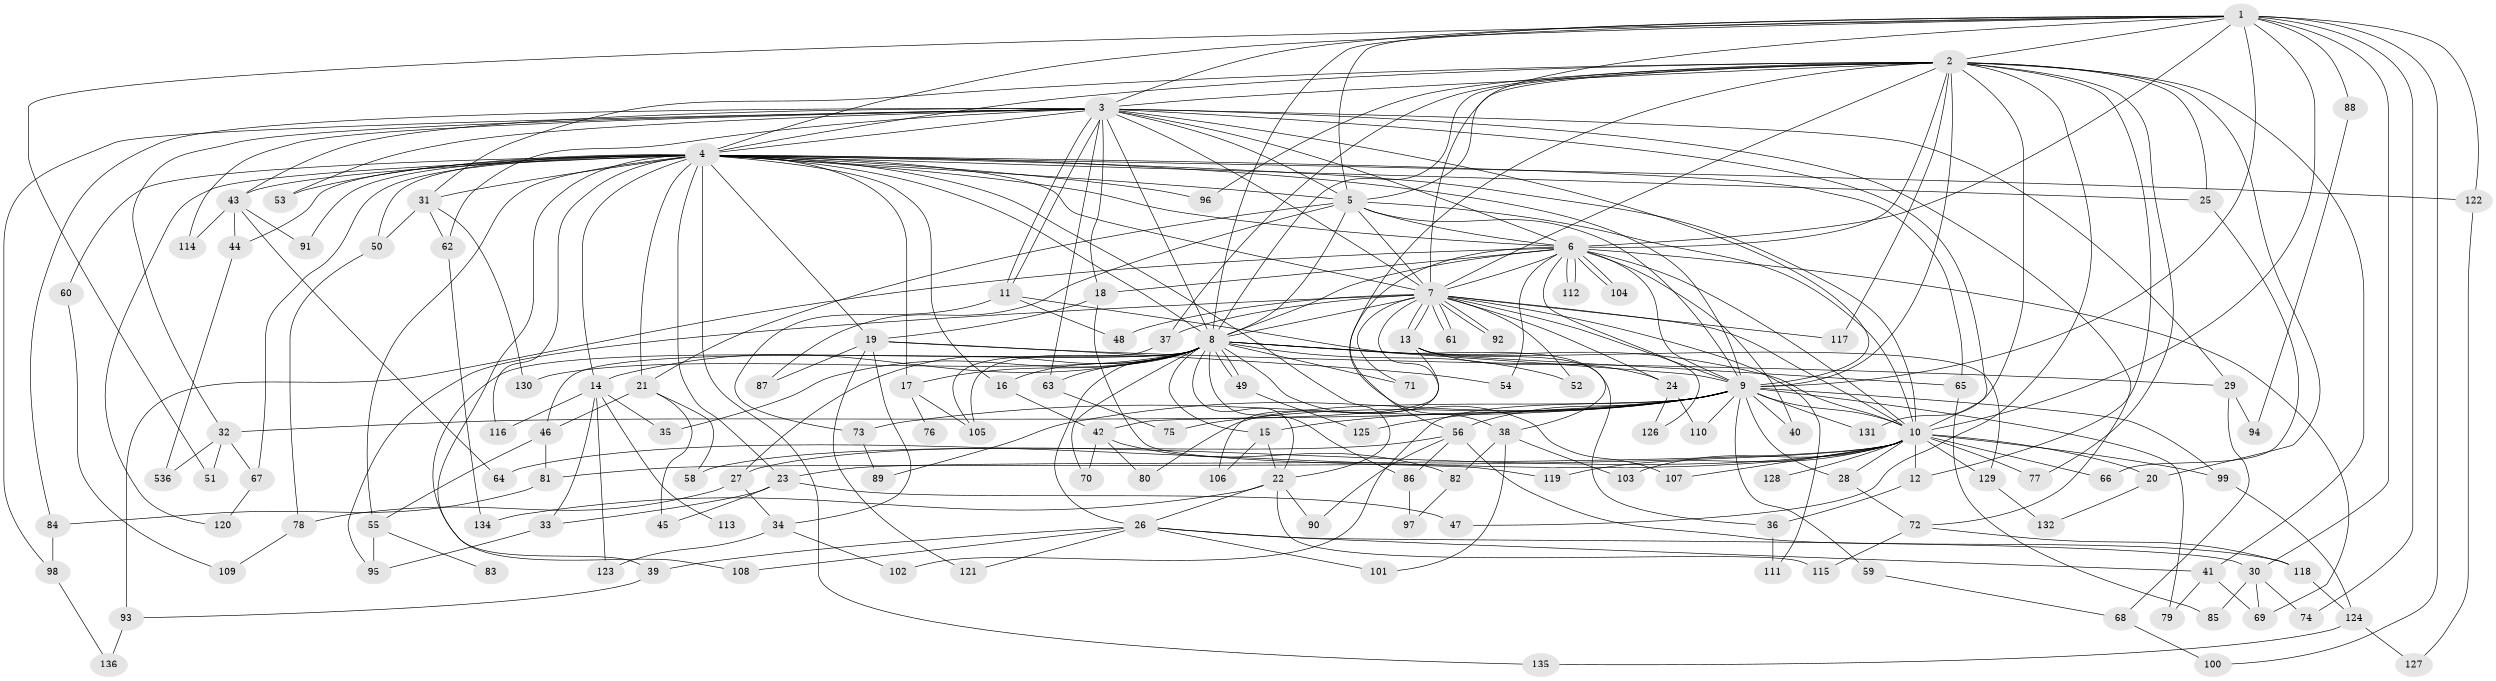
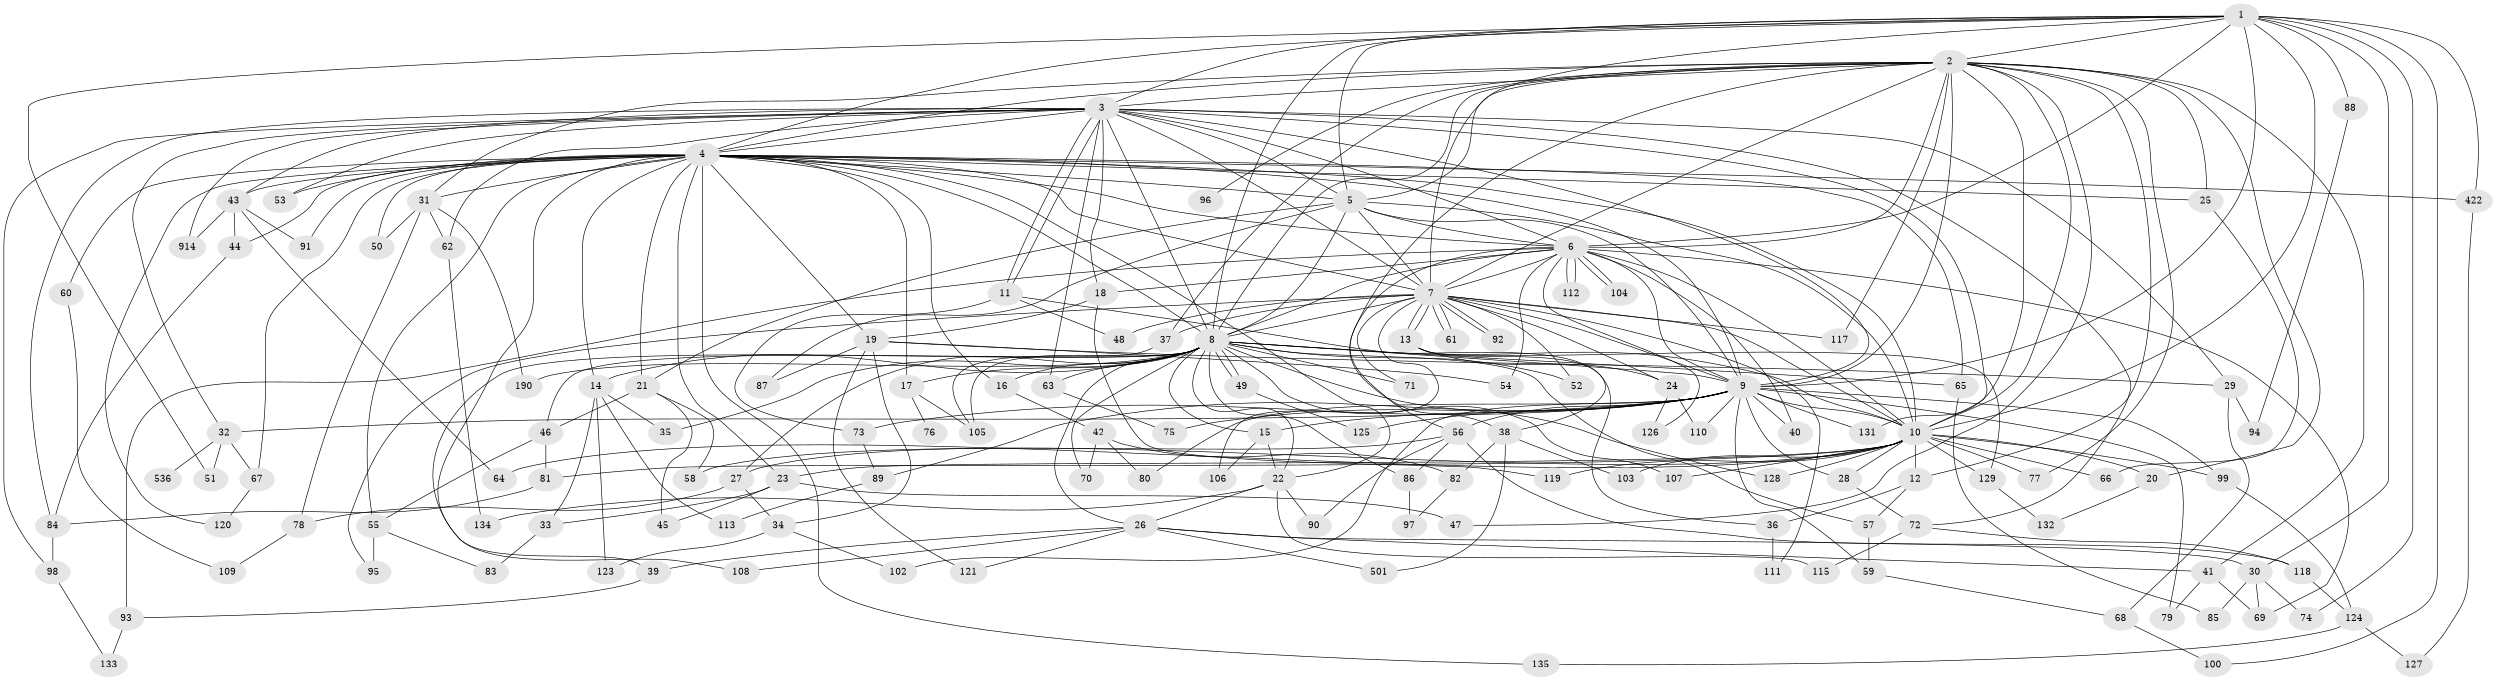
(955, 169) -> none
(2474, 201) -> (2474, 201)
(188, 247) -> (188, 247)
none -> (2065, 251)
(199, 363) -> (124, 375)
(290, 368) -> (354, 361)
(524, 387) -> (524, 387)
(1304, 416) -> none
none -> (1531, 418)
(498, 433) -> none
none -> (790, 504)
none -> (1869, 526)
(460, 550) -> (518, 549)
(1379, 572) -> (1379, 572)
(109, 665) -> (109, 665)
